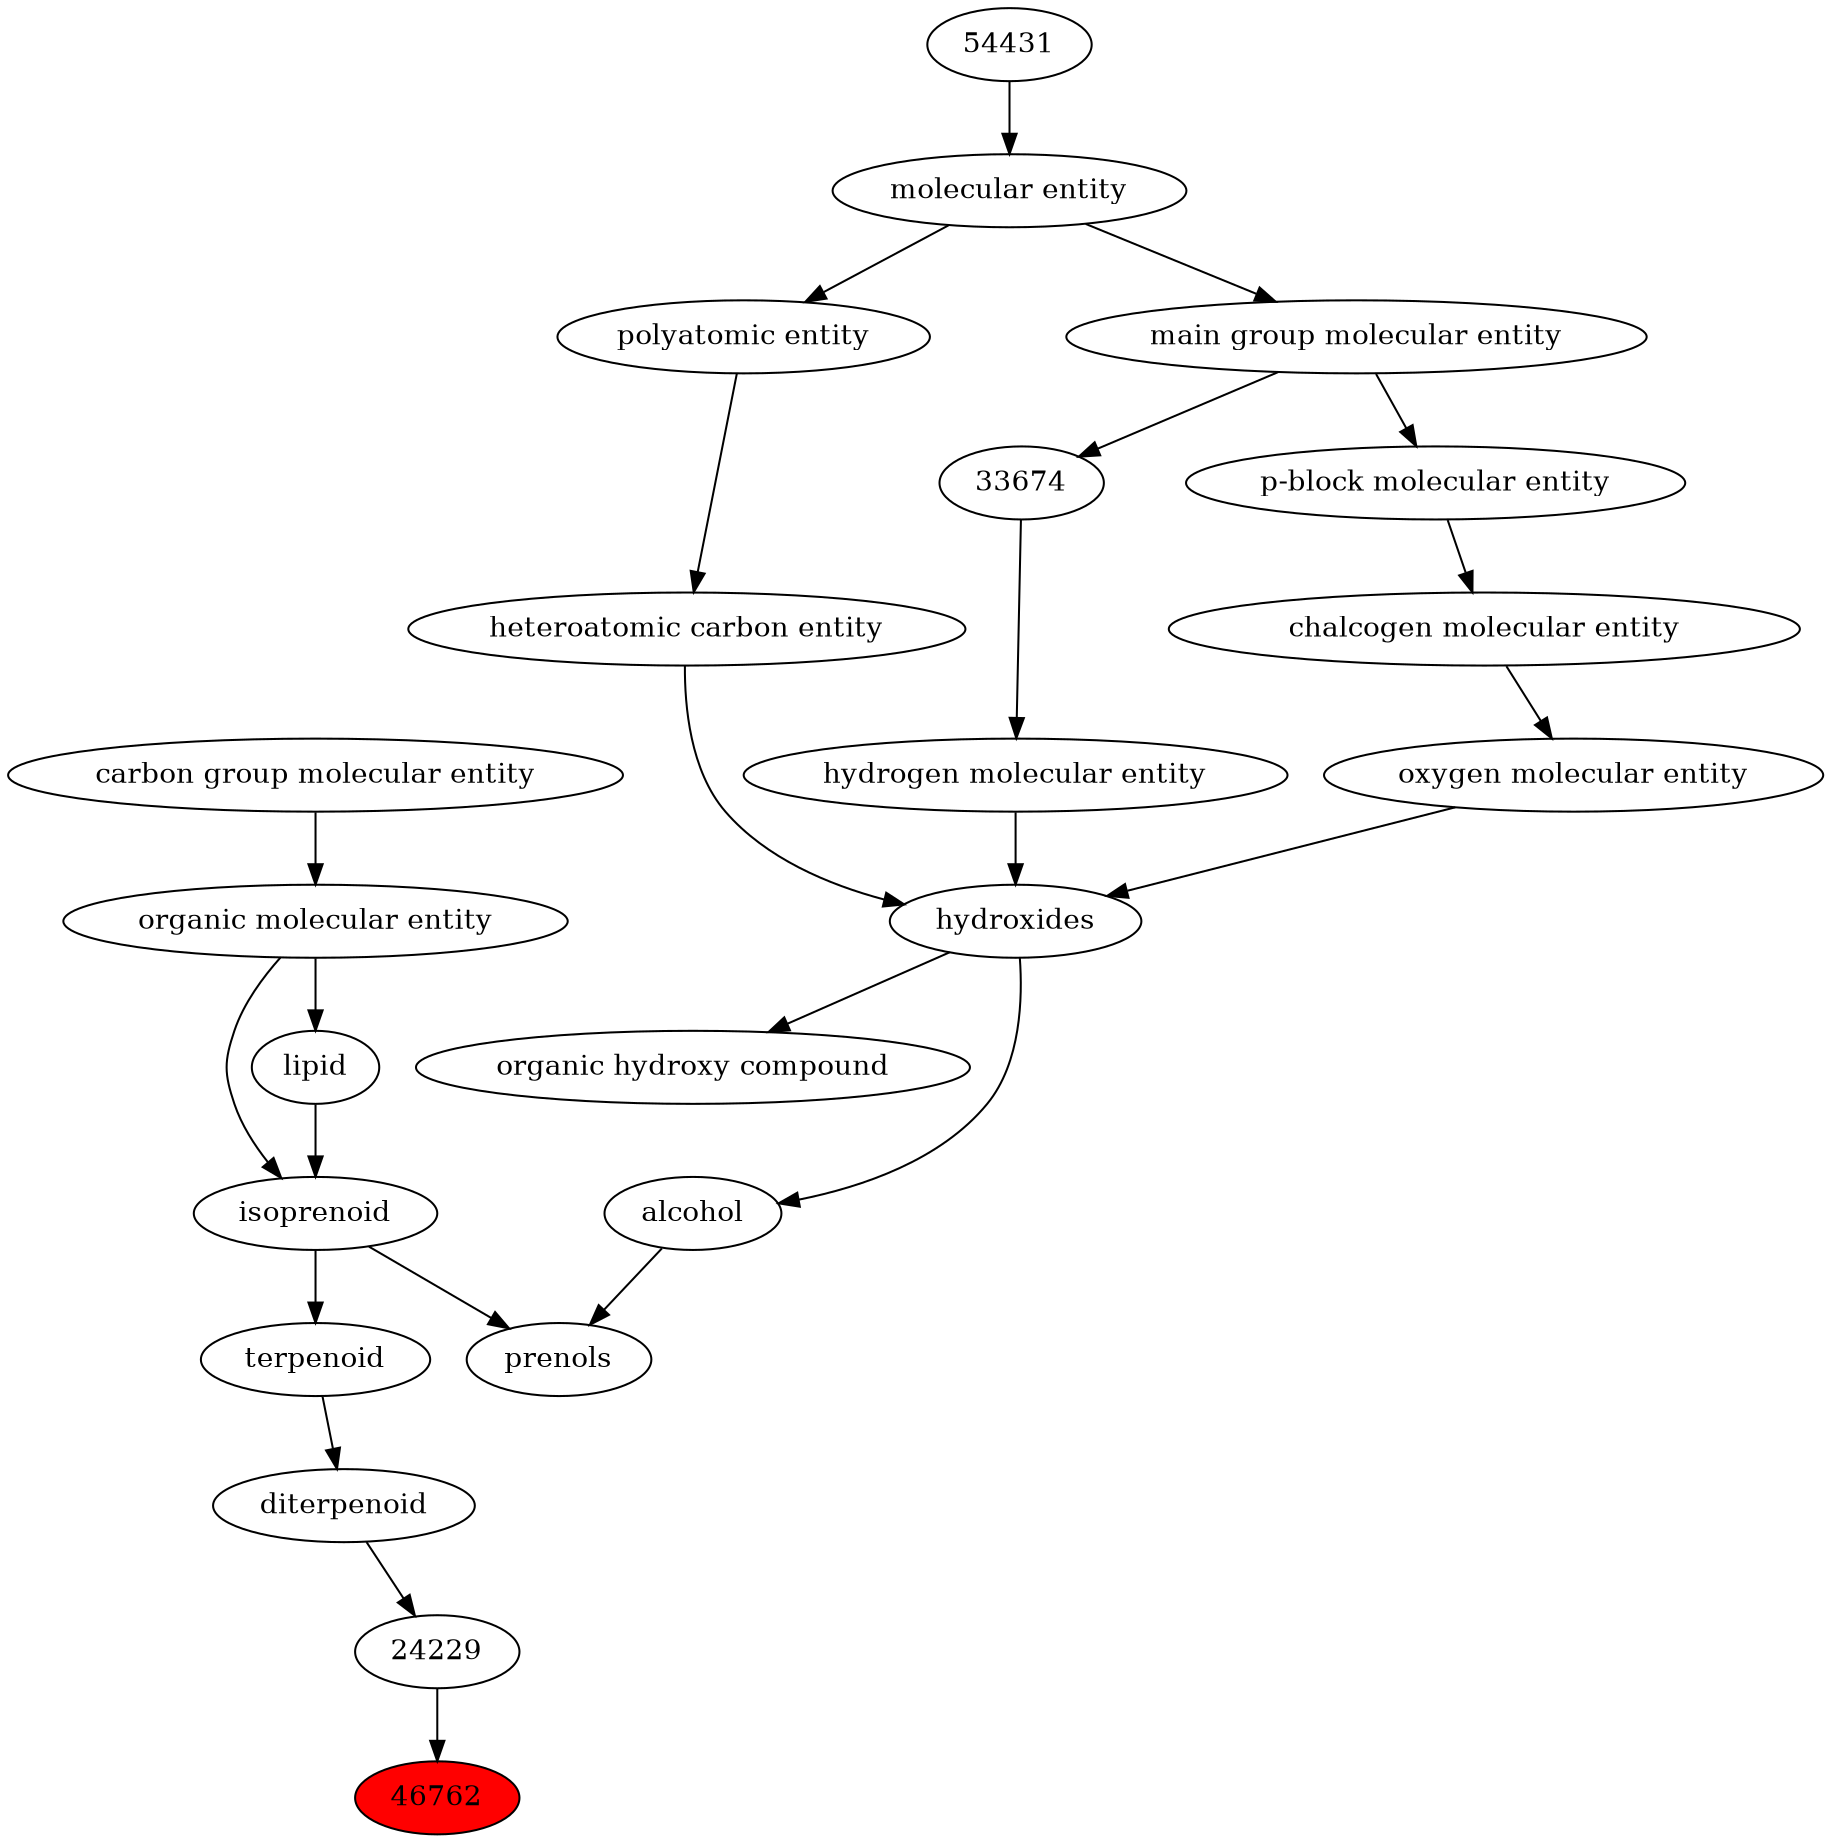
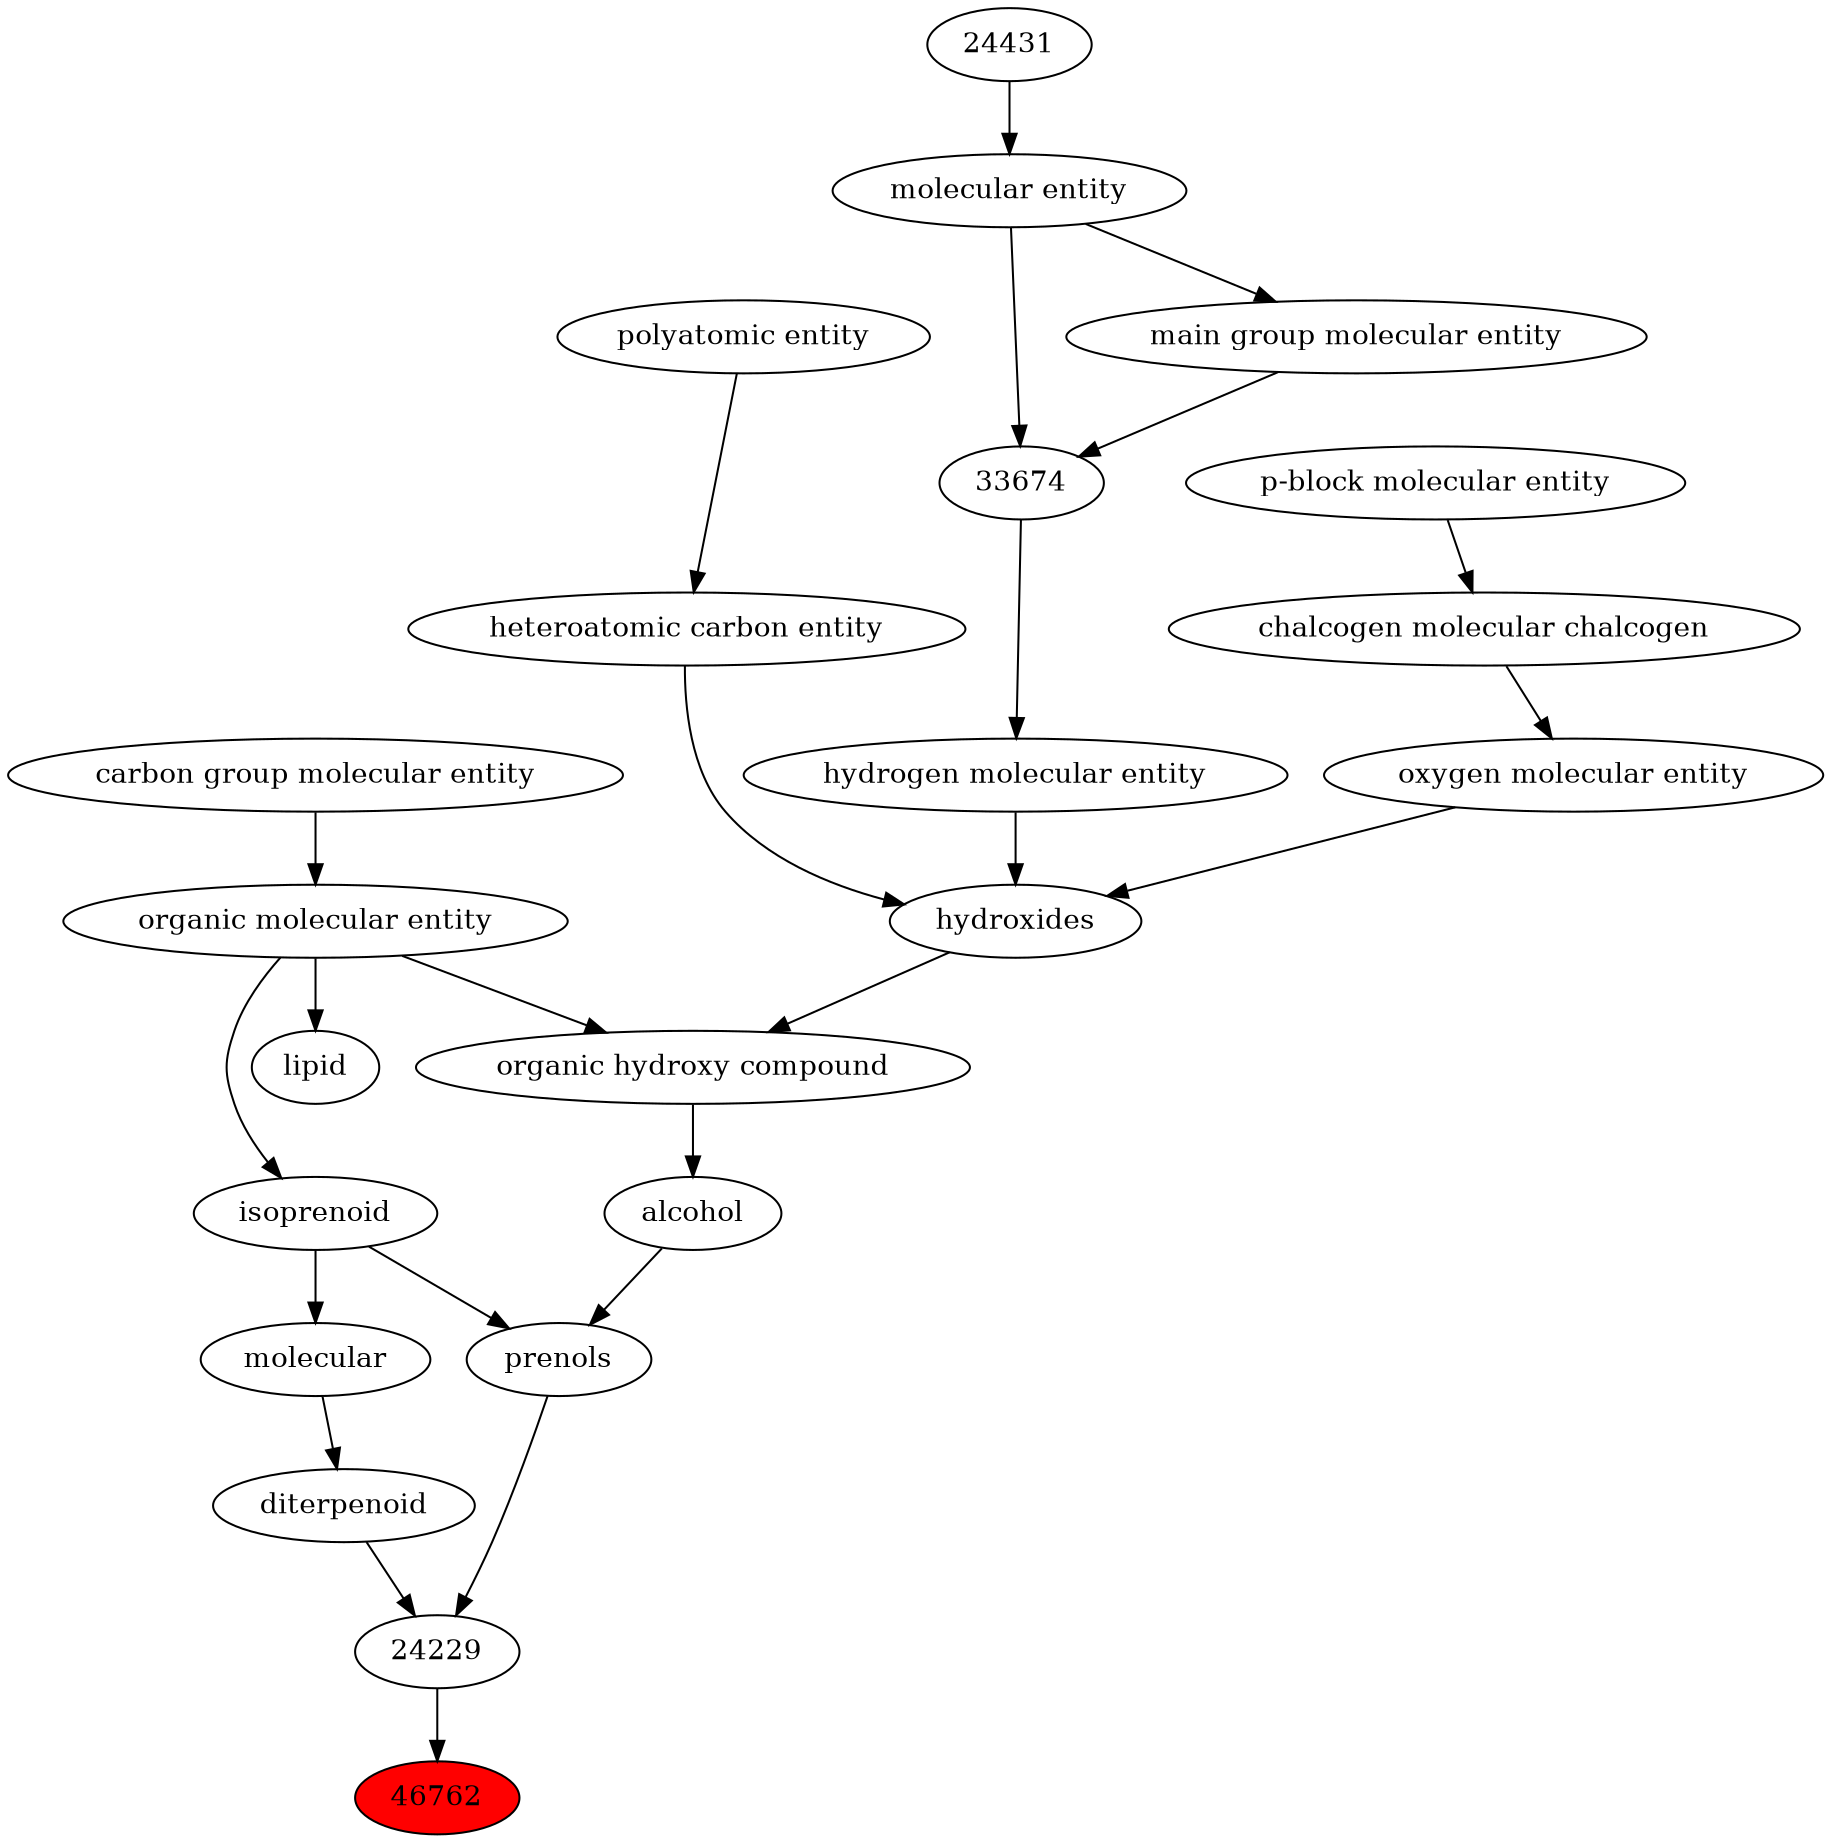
(1010, 45) -> (1010, 45)
(886, 259) -> (1015, 326)
(1391, 401) -> none
(1484, 629) -> (1484, 629)
none -> (494, 991)
(965, 1126) -> (693, 1130)
(316, 1130) -> none
(316, 1360) -> (316, 1360)
none -> (510, 1498)
